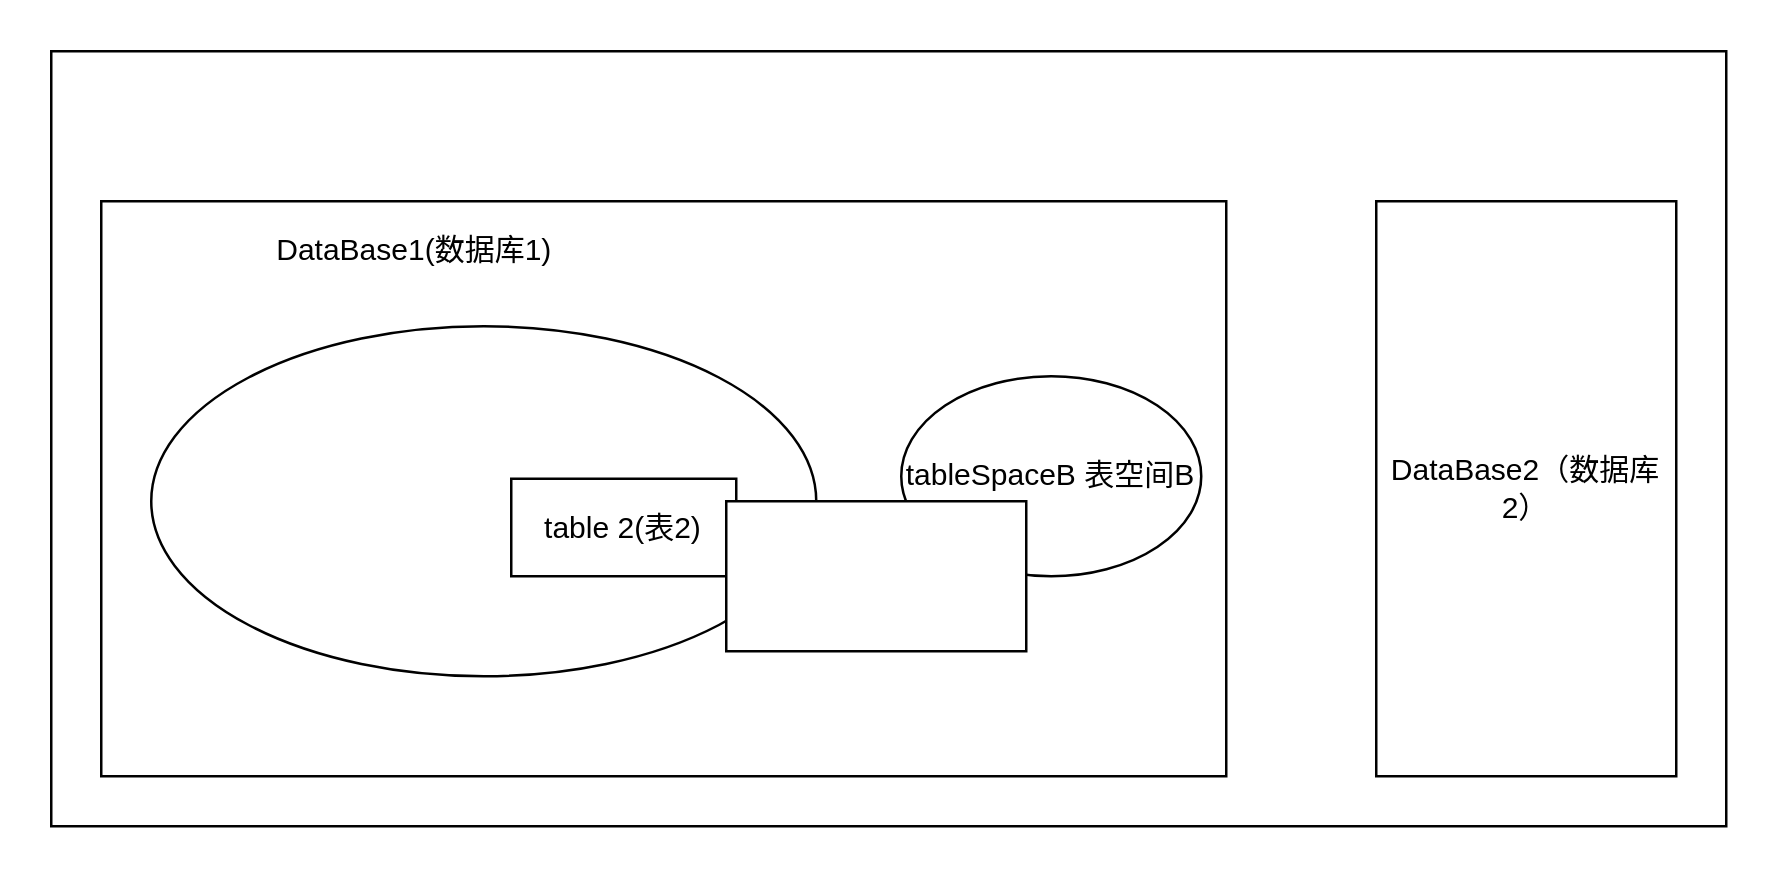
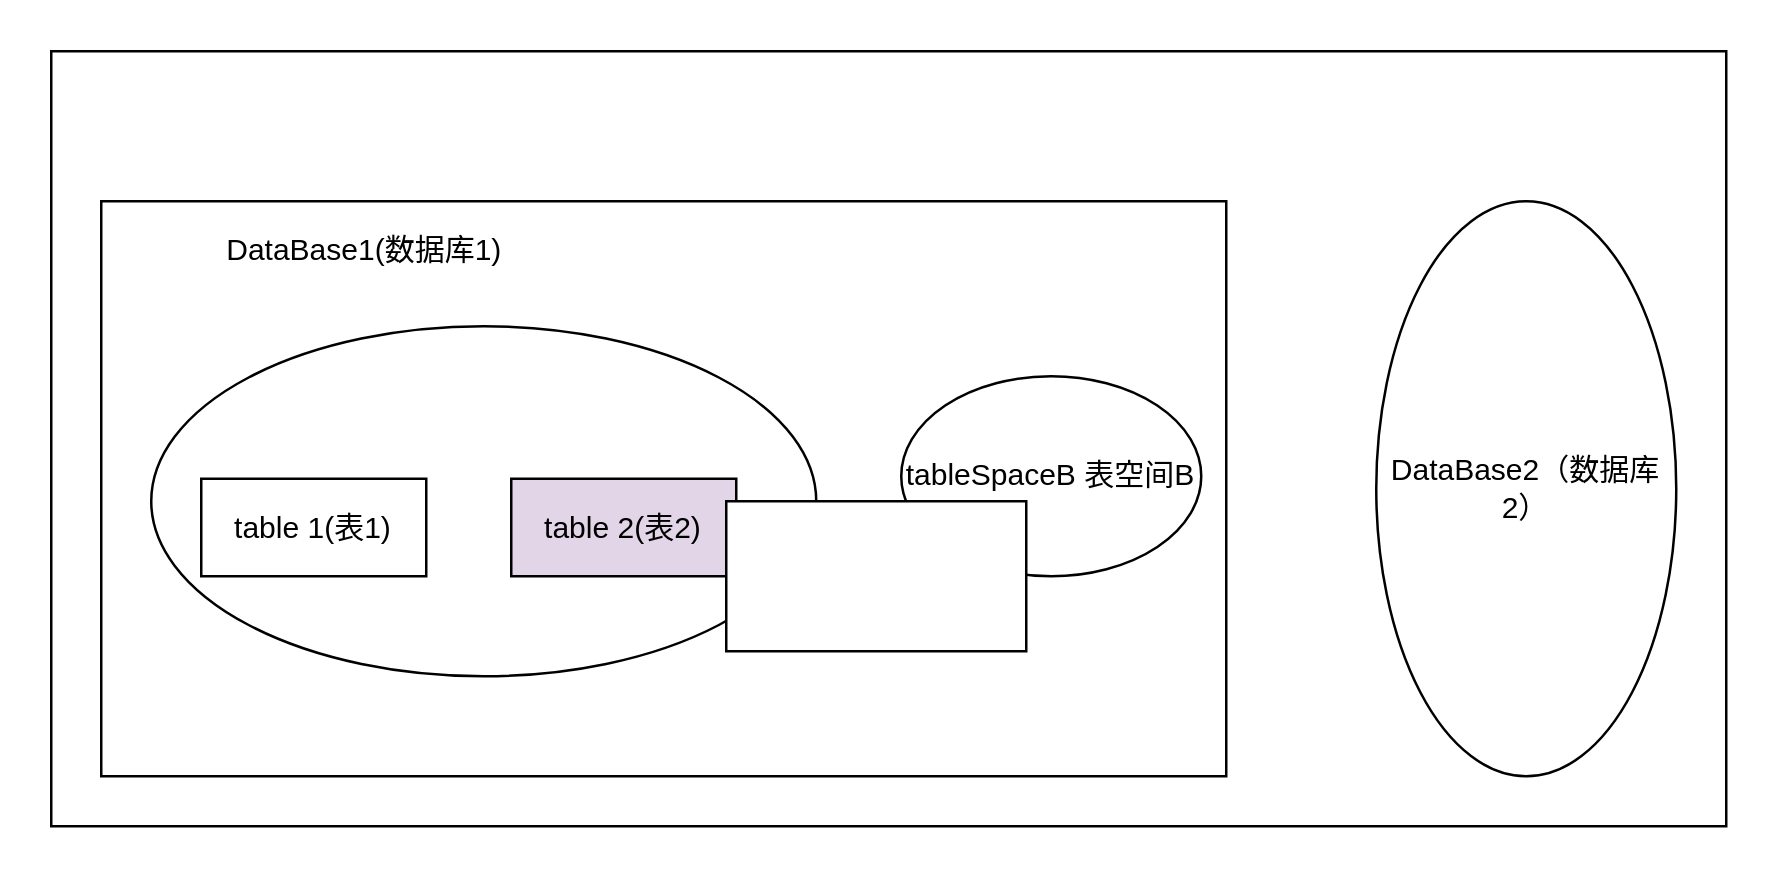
(414, 251) -> (364, 251)
(1526, 489) -> (1526, 489)
none -> (314, 528)
(624, 528) -> (624, 528)
